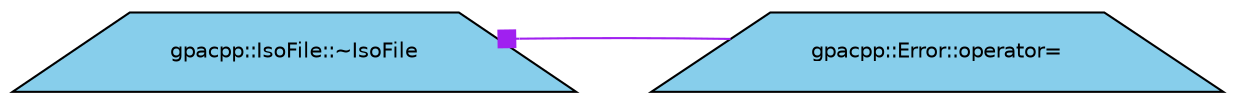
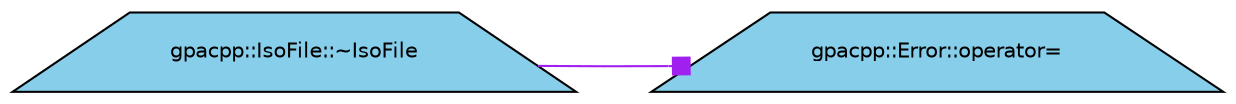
(625, 38) -> (603, 66)
